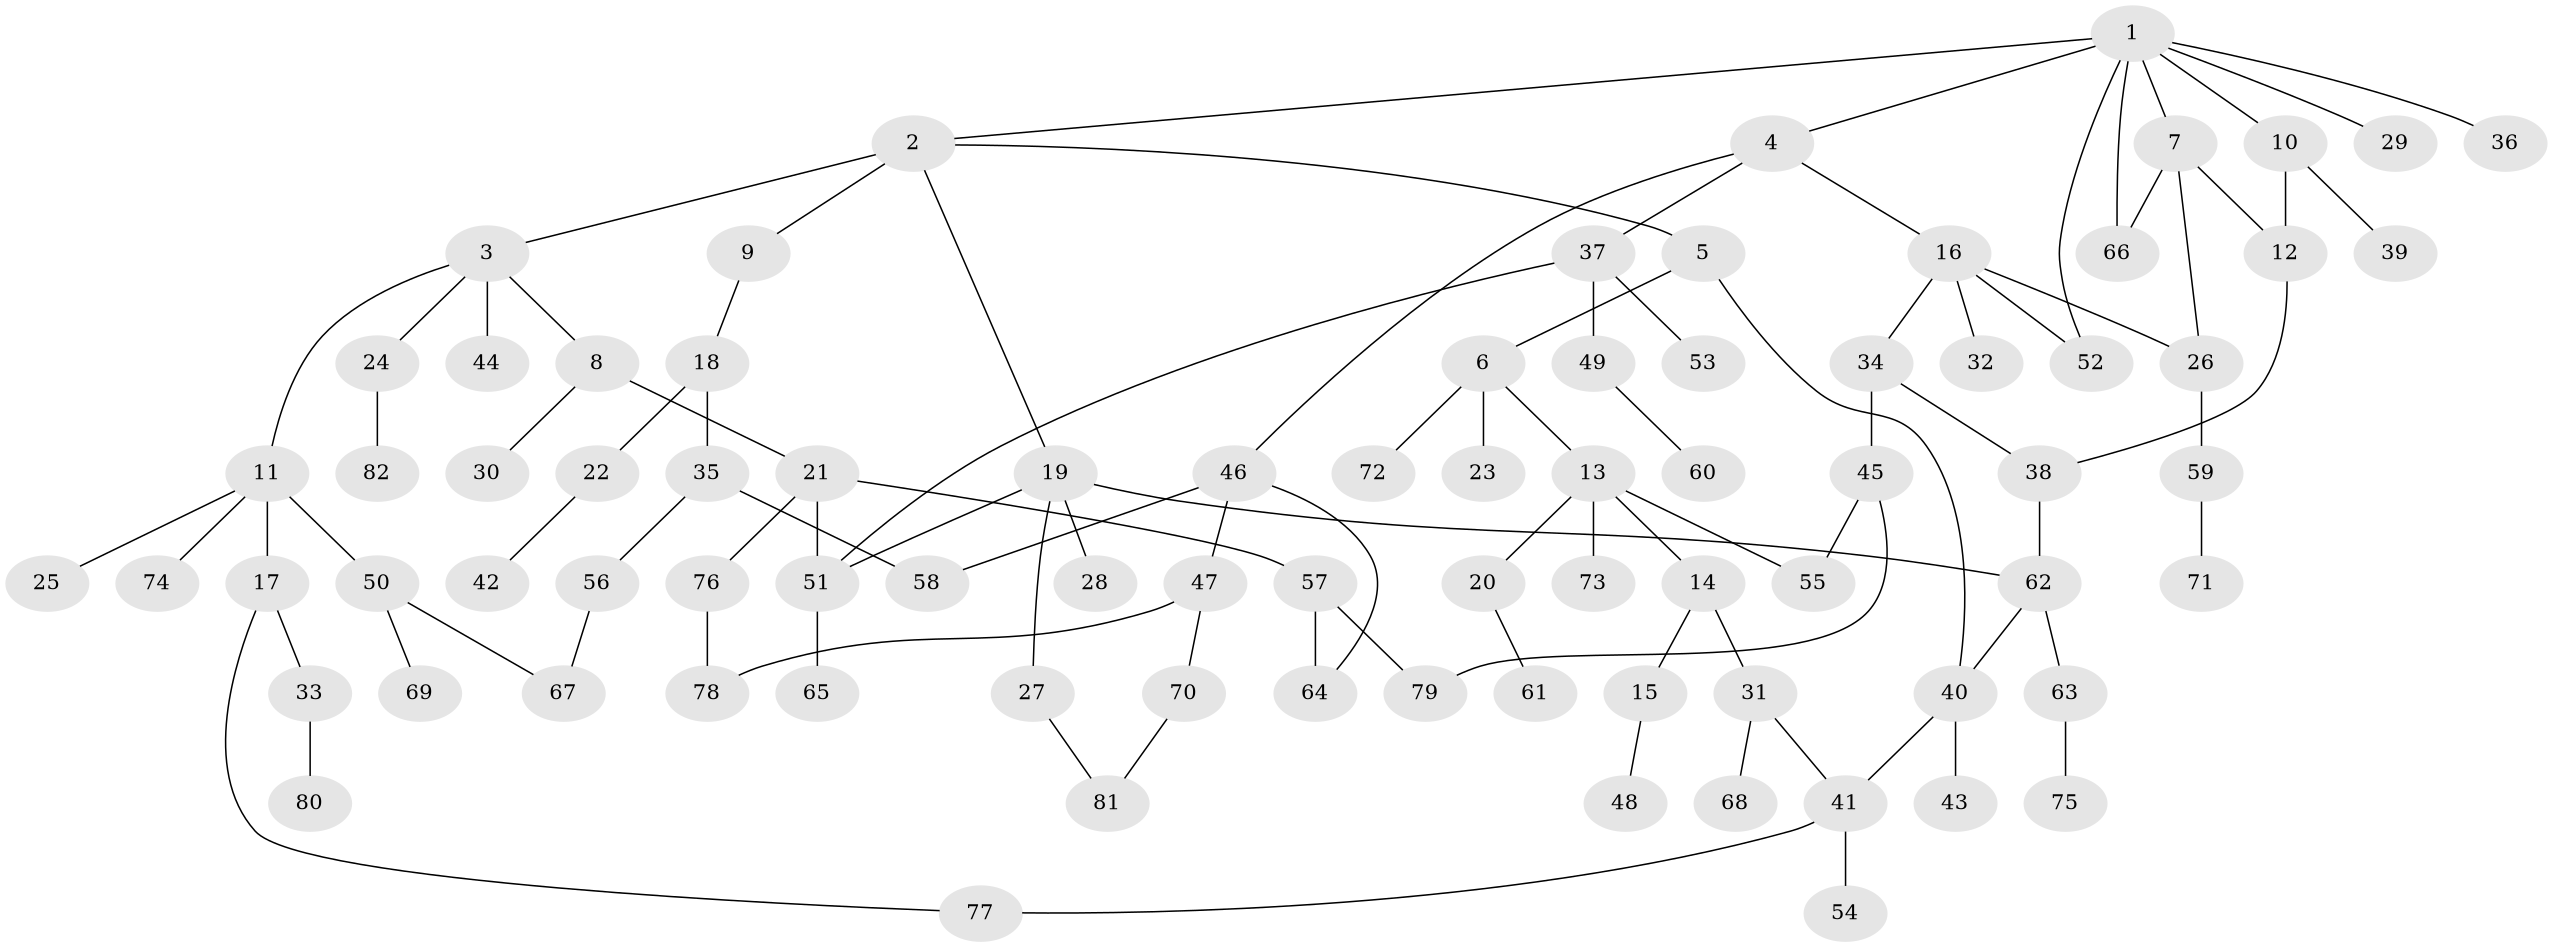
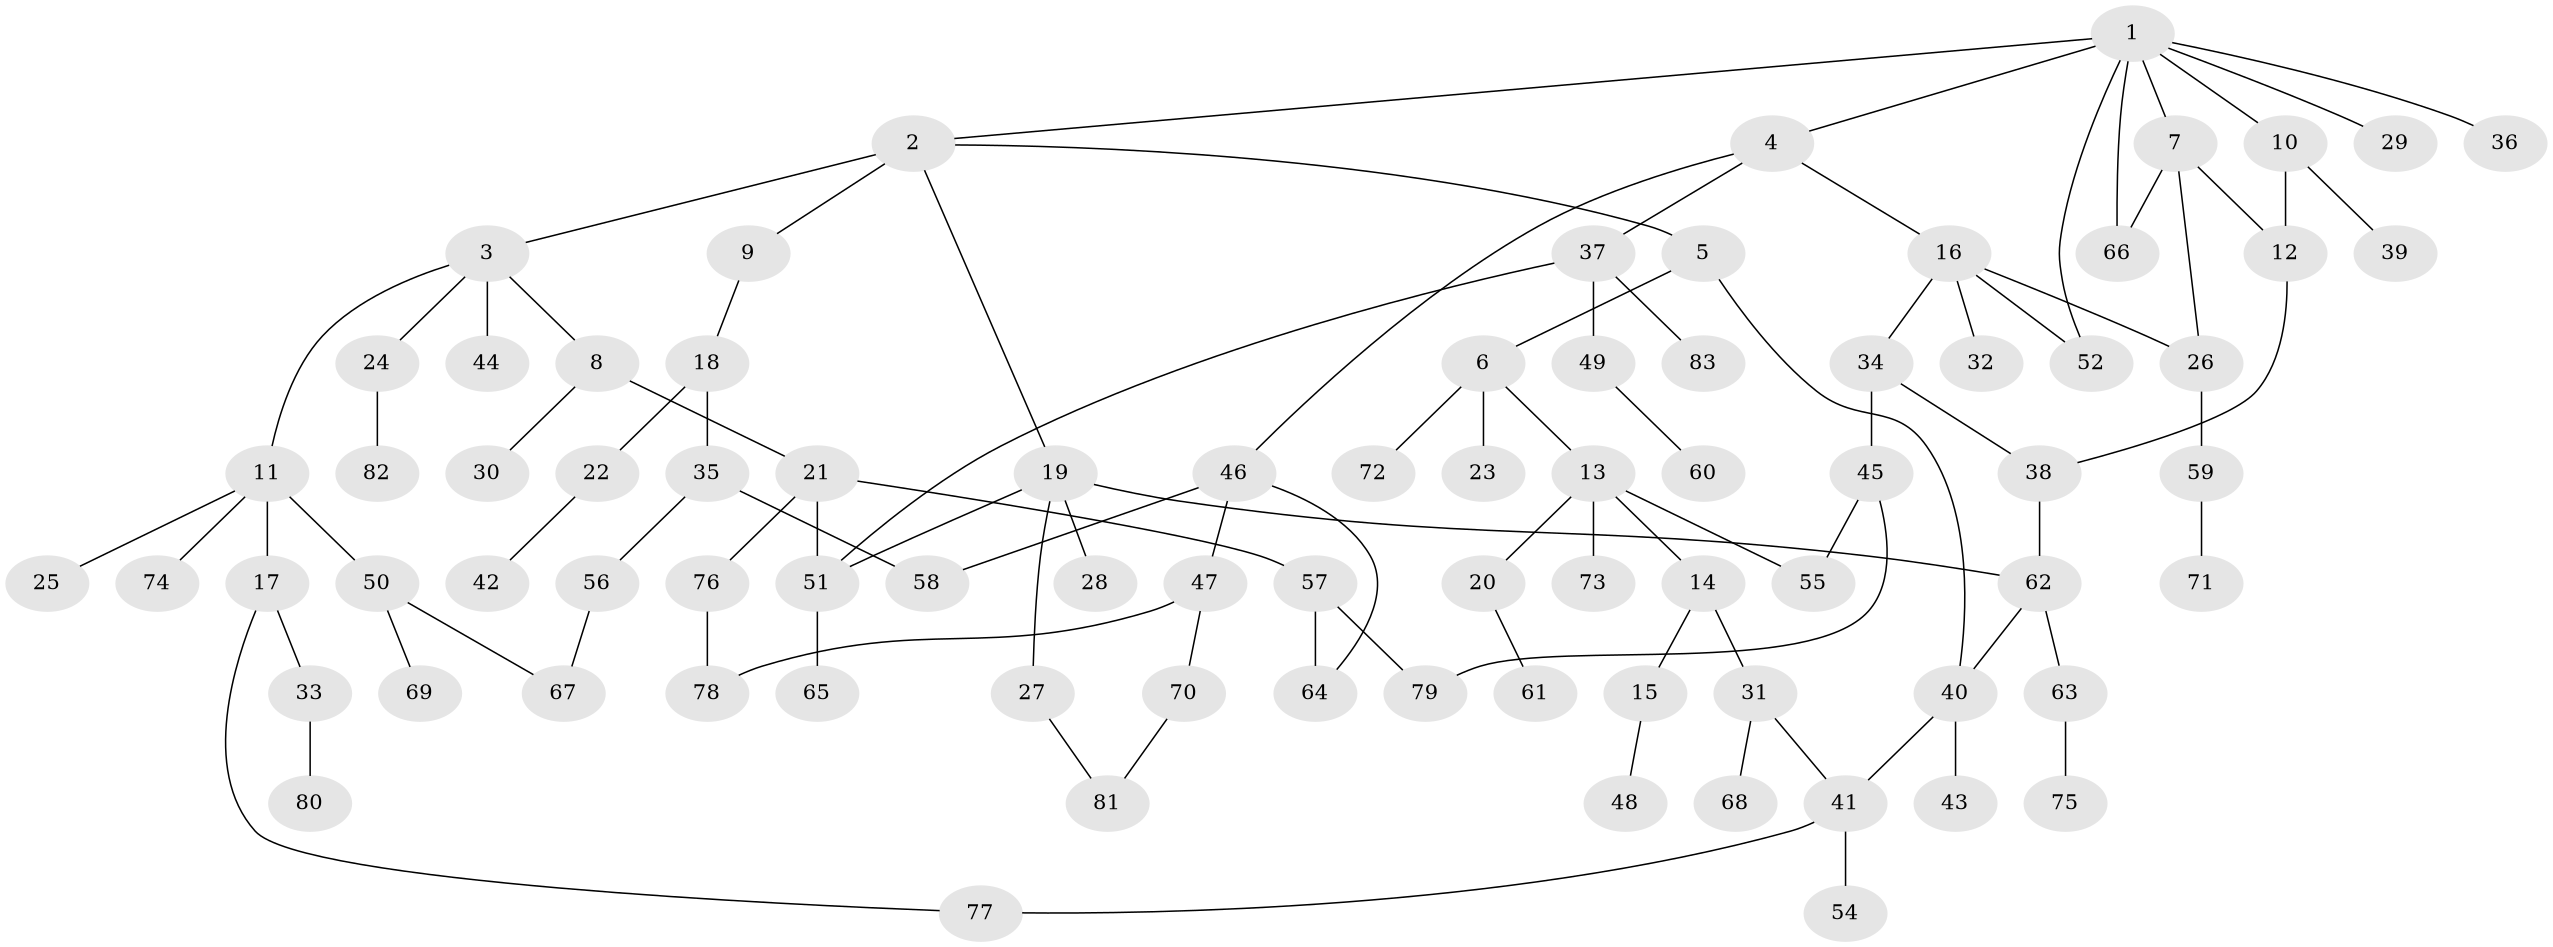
(1703, 364) -> (1703, 364)
